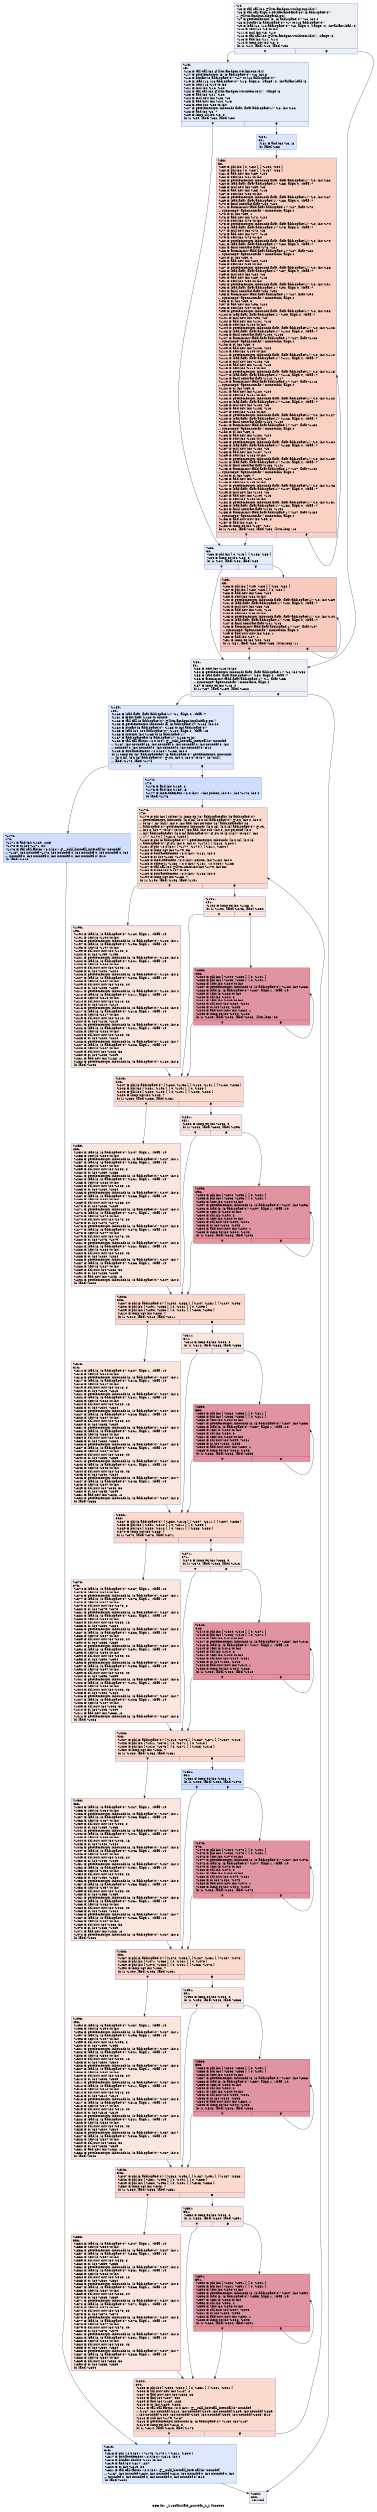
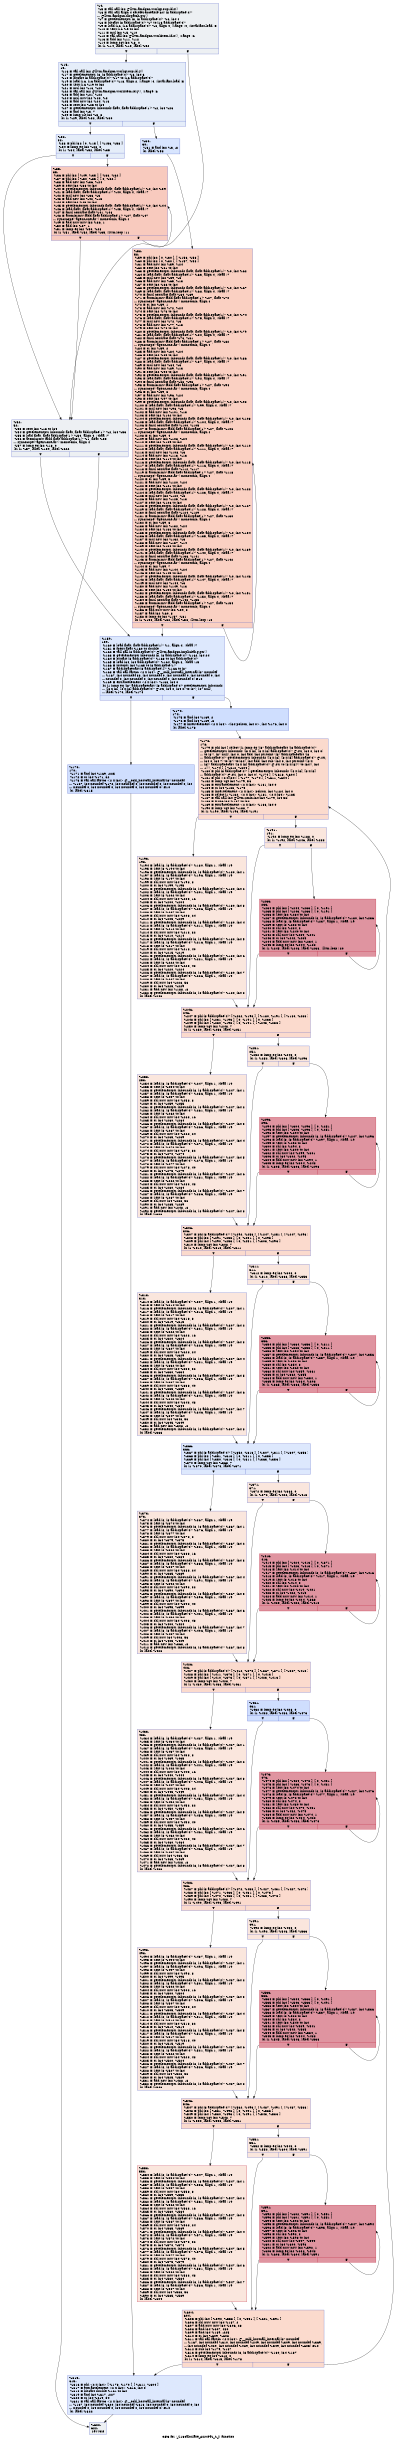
(246, 540) -> (162, 631)
(96, 938) -> (162, 869)
(179, 1528) -> (246, 1459)
